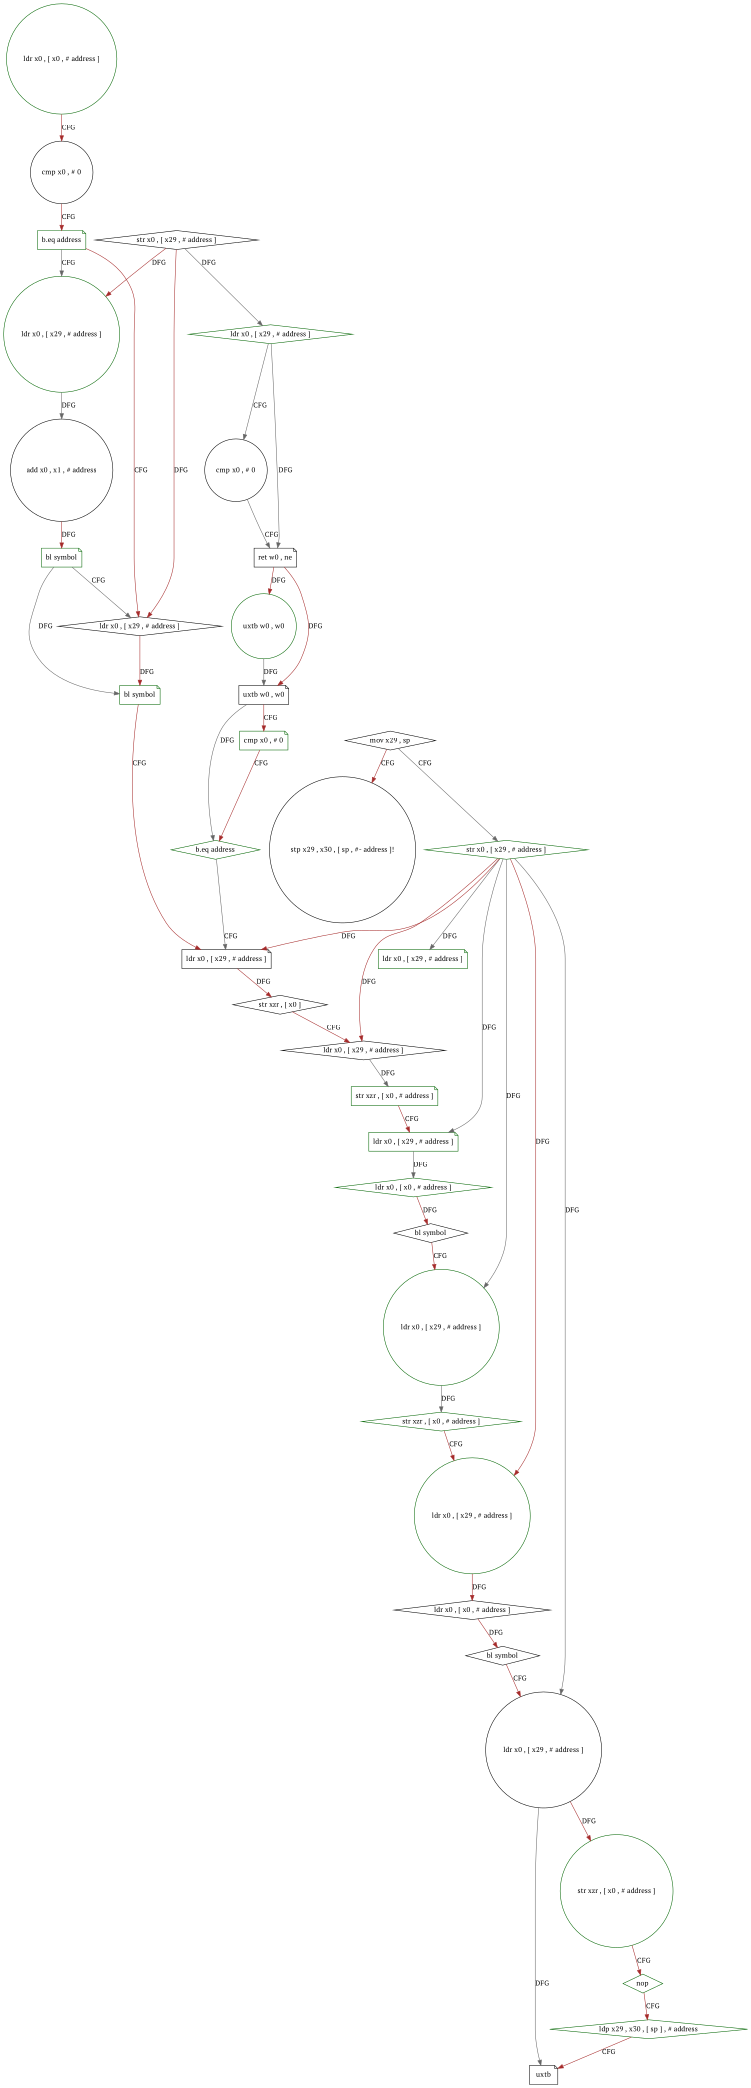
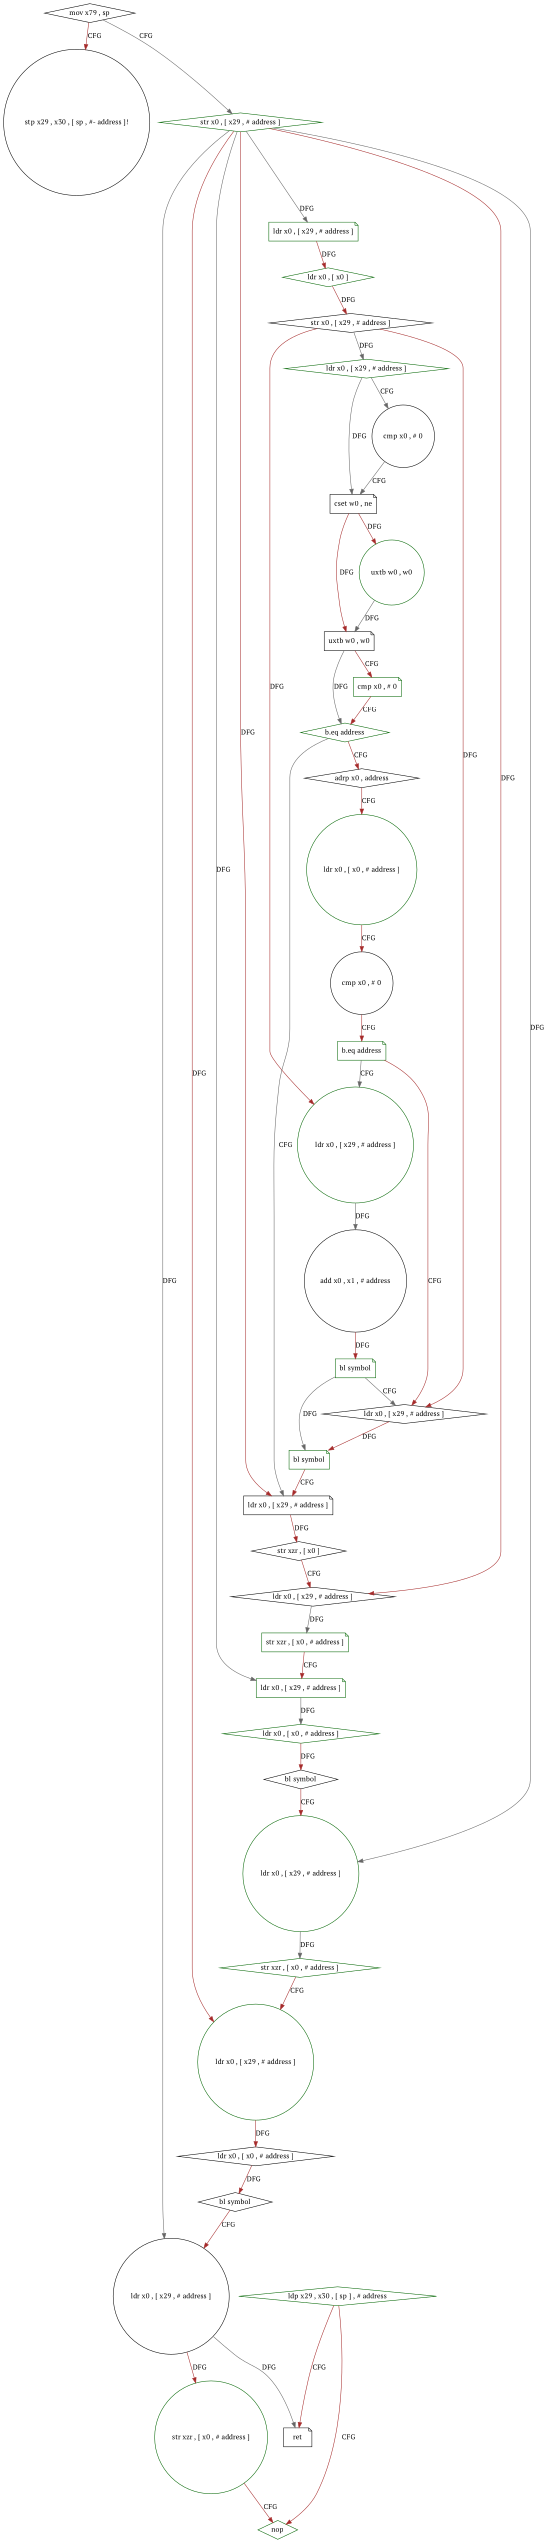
none -> (328, 277)
(275, 558) -> (353, 504)
(390, 741) -> (90, 13)
none -> (362, 778)
(645, 2004) -> (338, 2420)
(544, 2075) -> (298, 2437)
